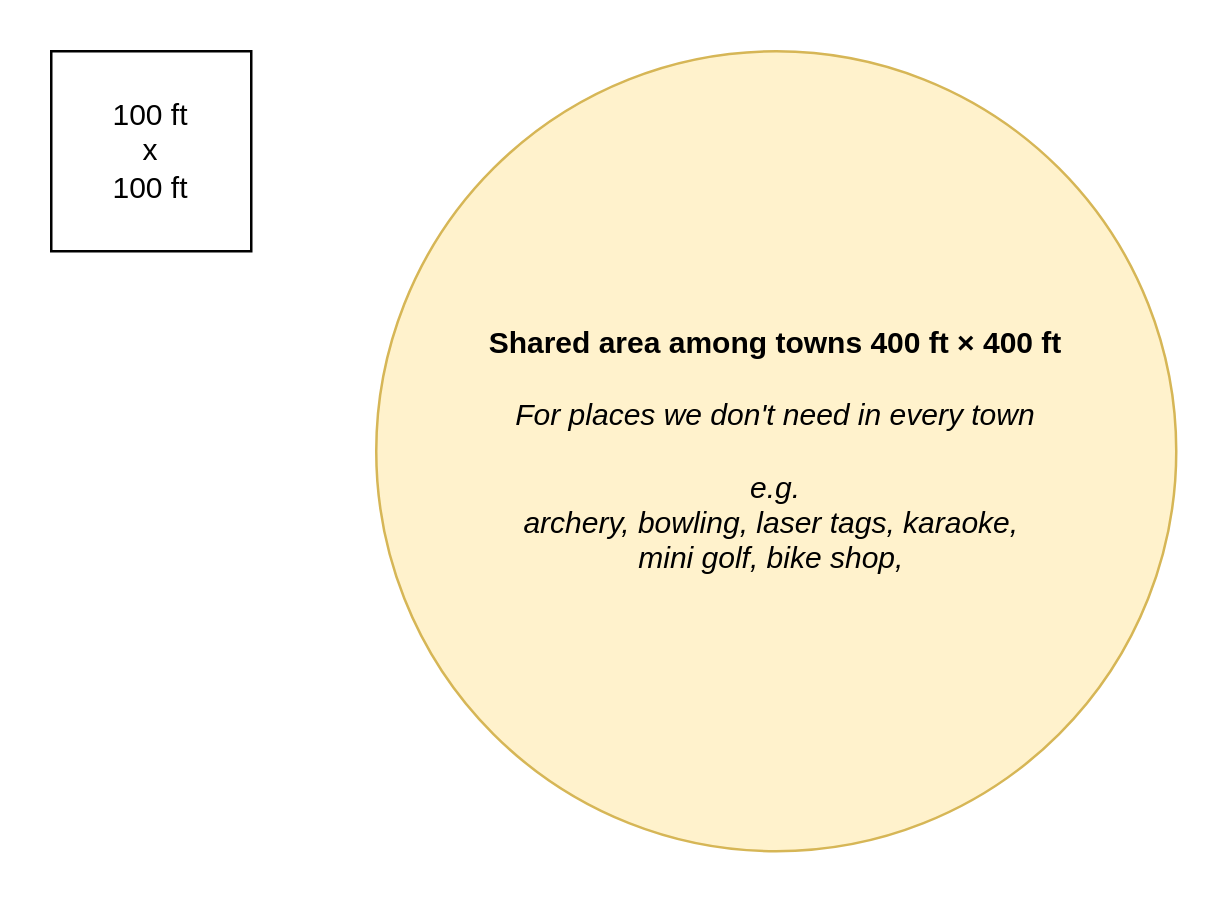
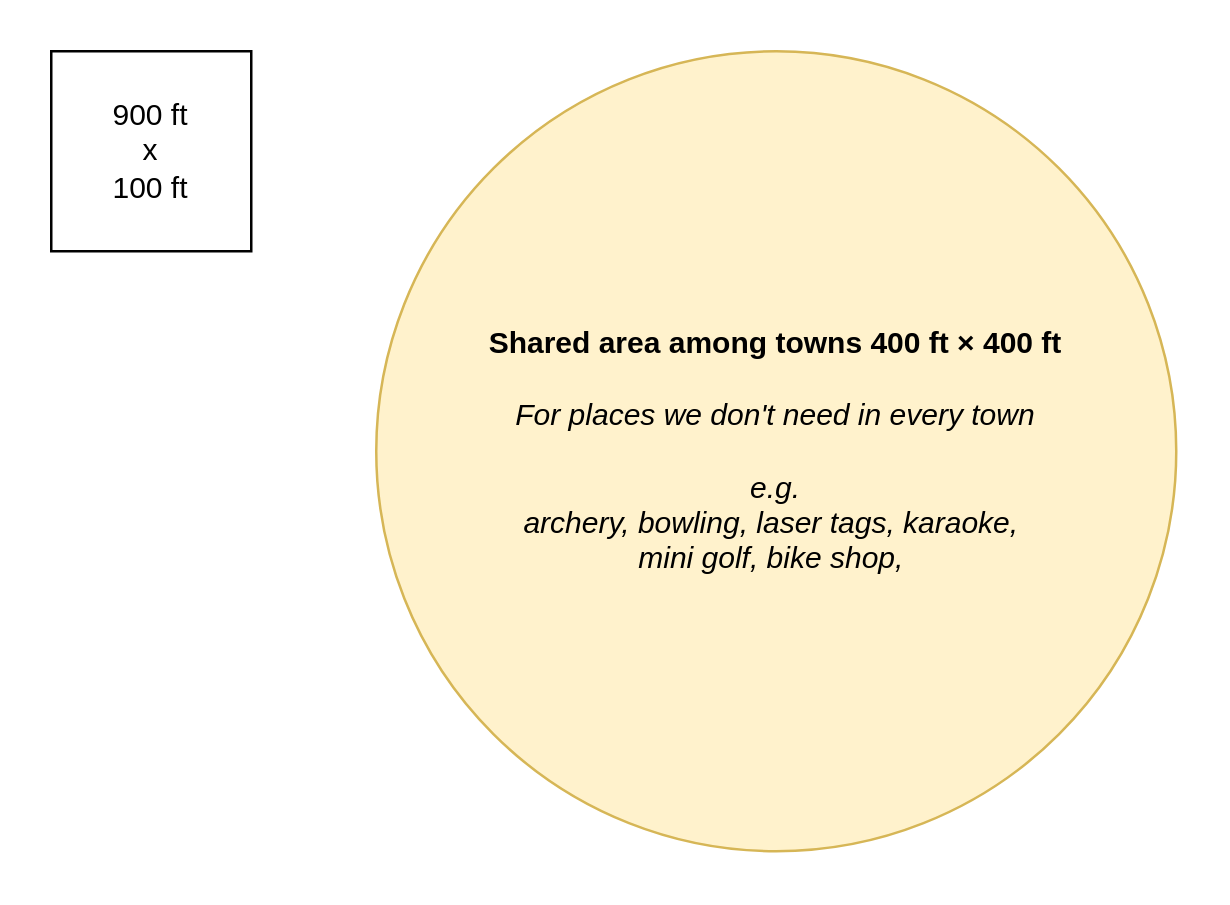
(151, 151) -> (151, 151)
